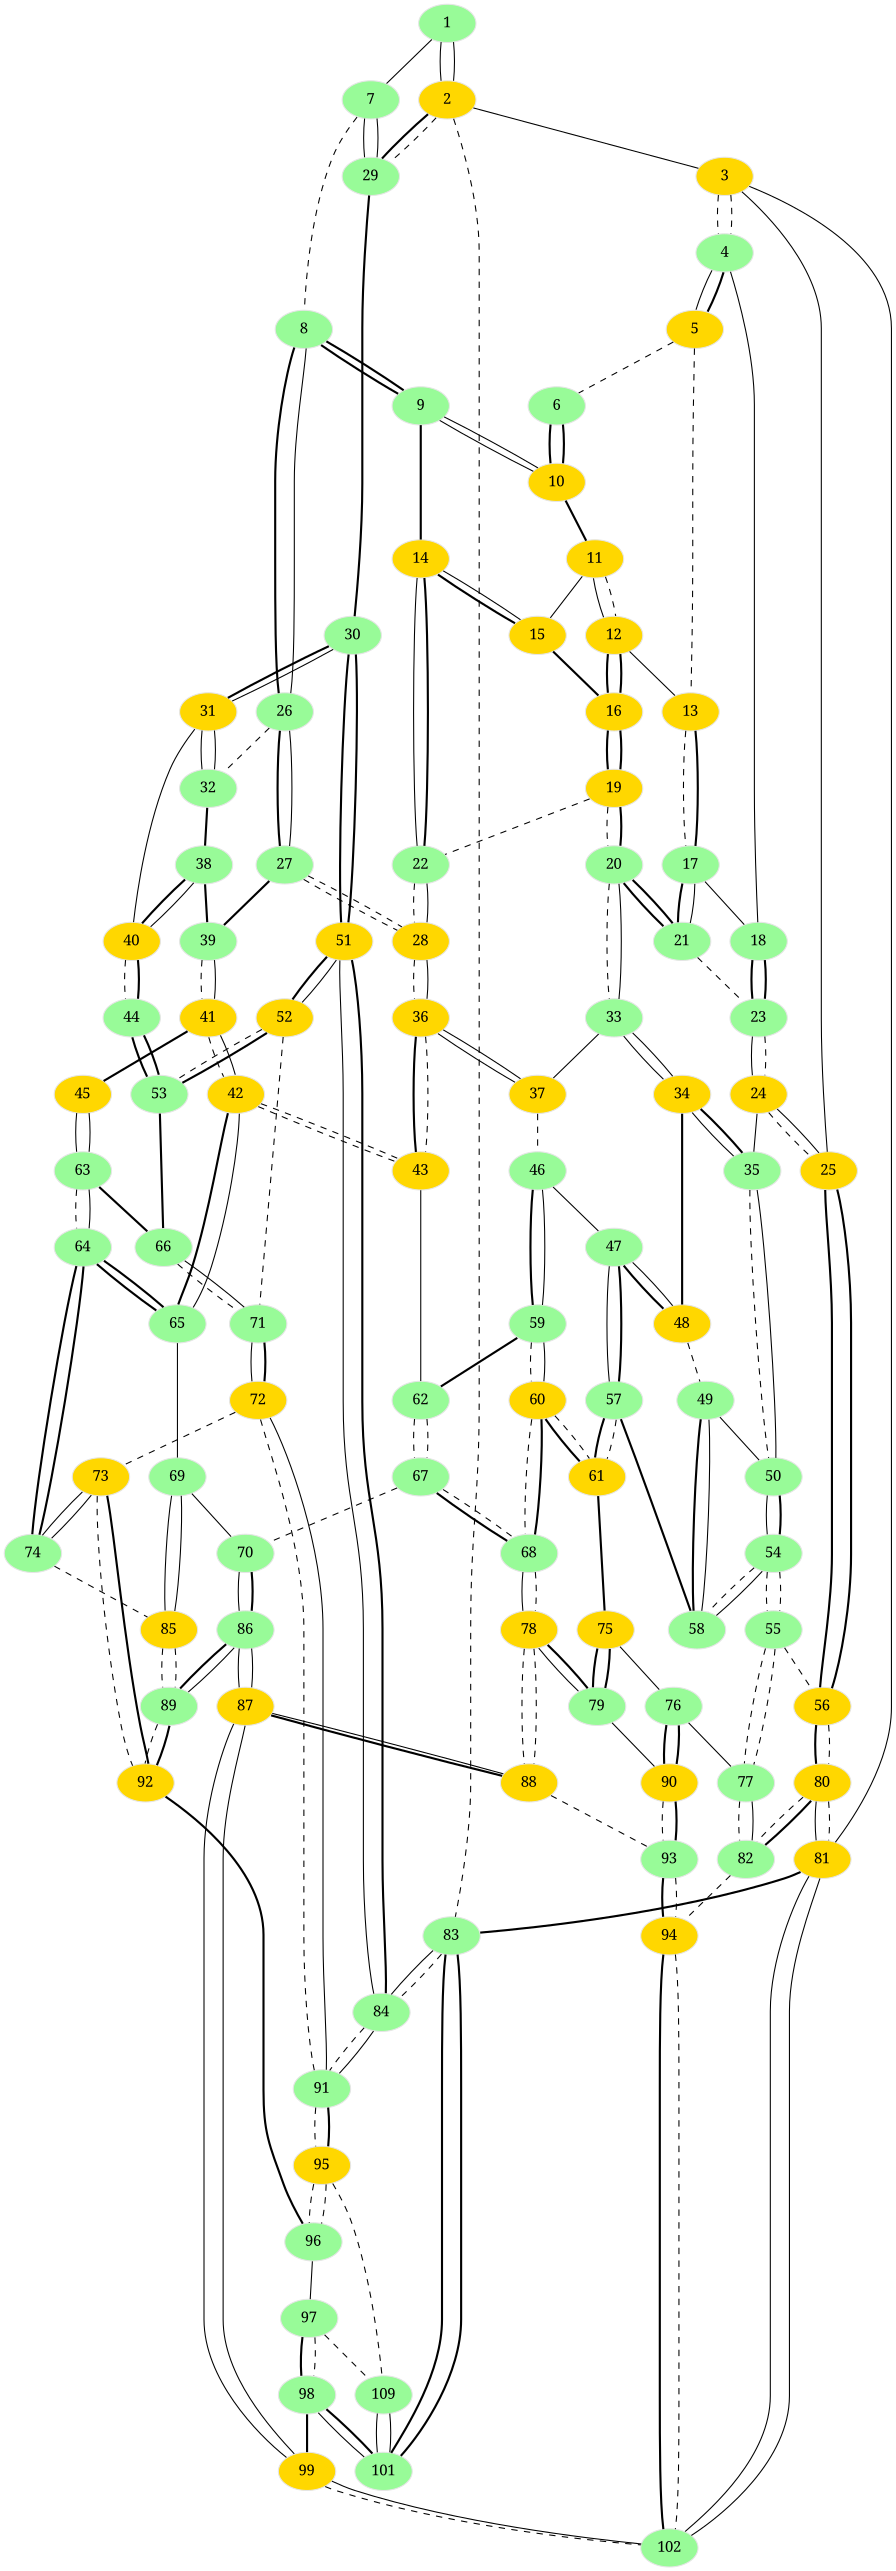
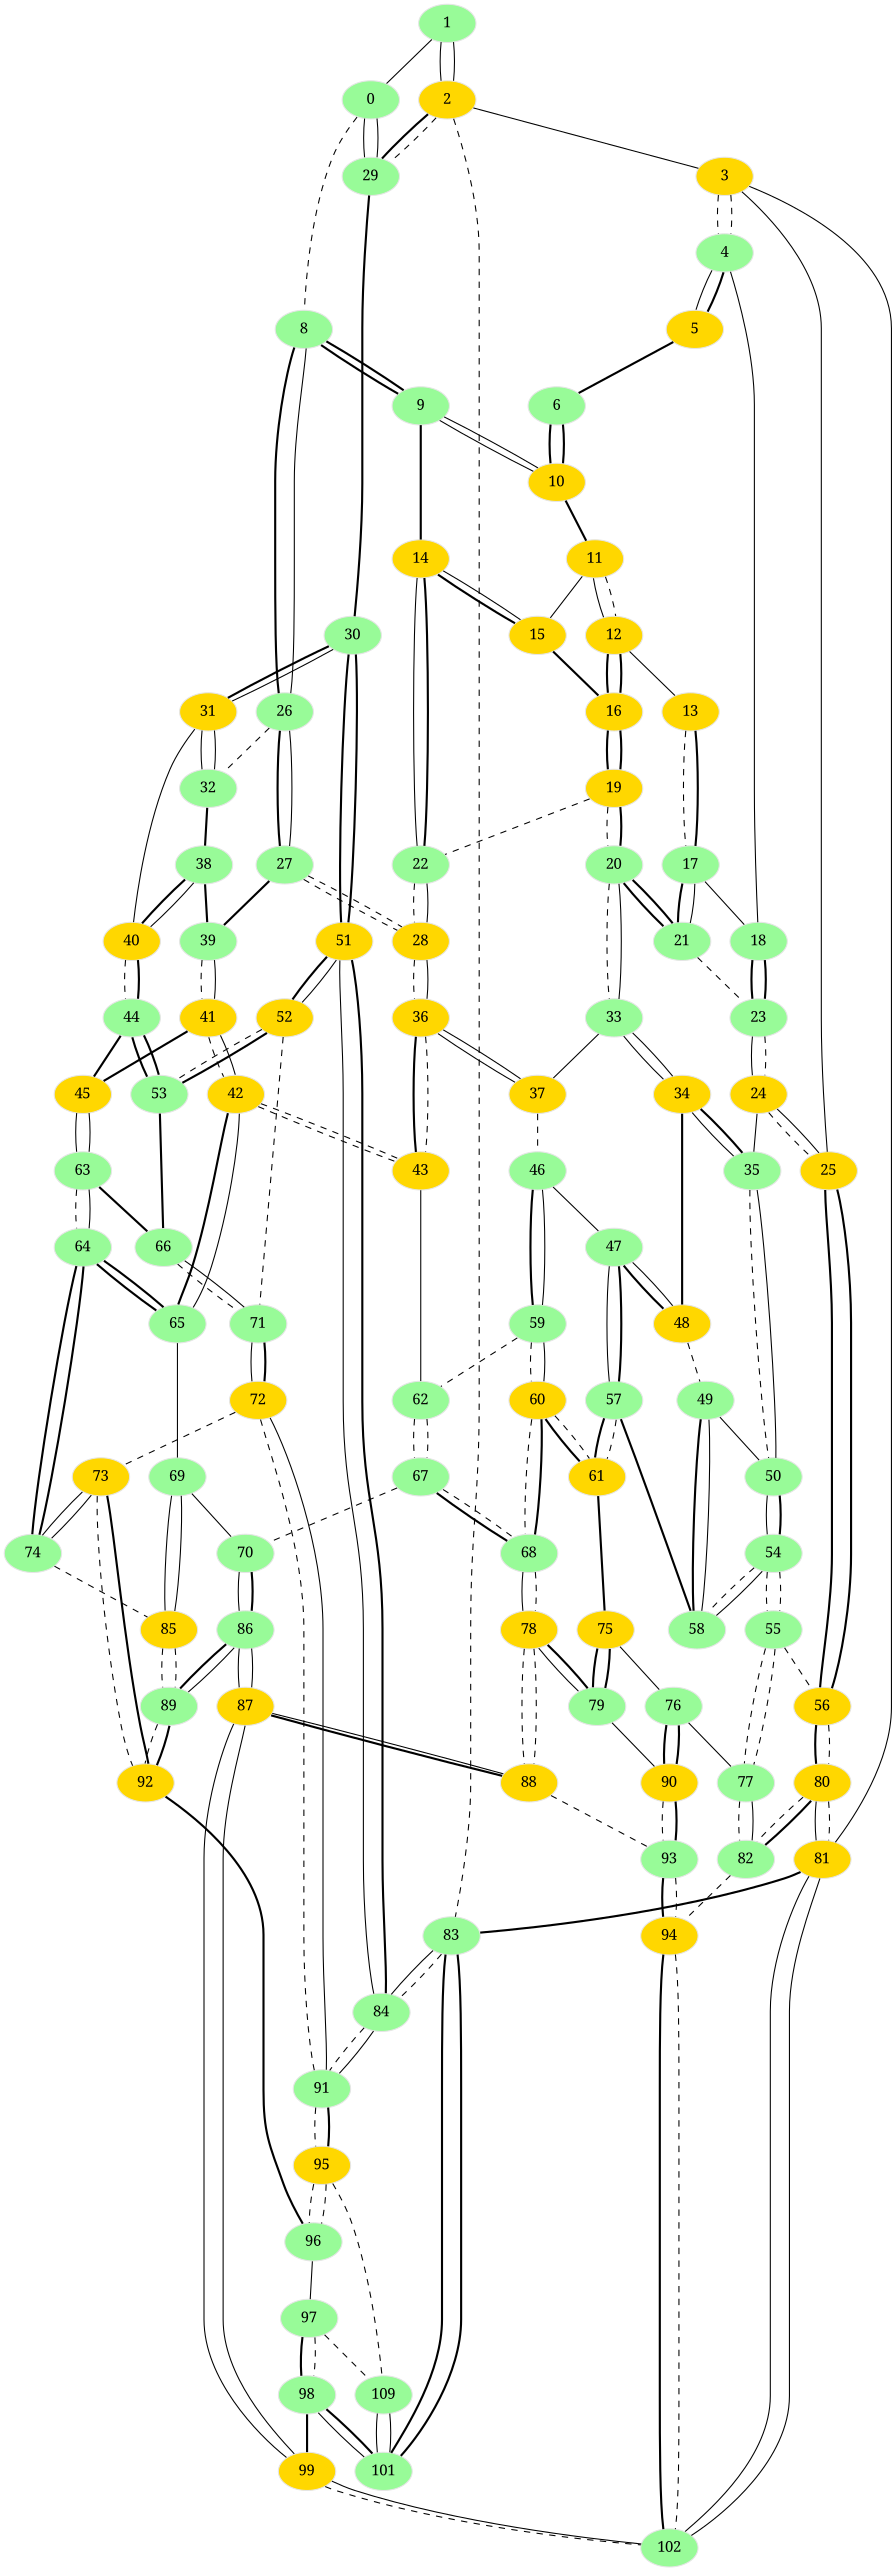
(371, 100) -> (371, 100)
(626, 368) -> (626, 368)
(693, 521) -> none
none -> (107, 1056)
(487, 1357) -> (487, 1357)
